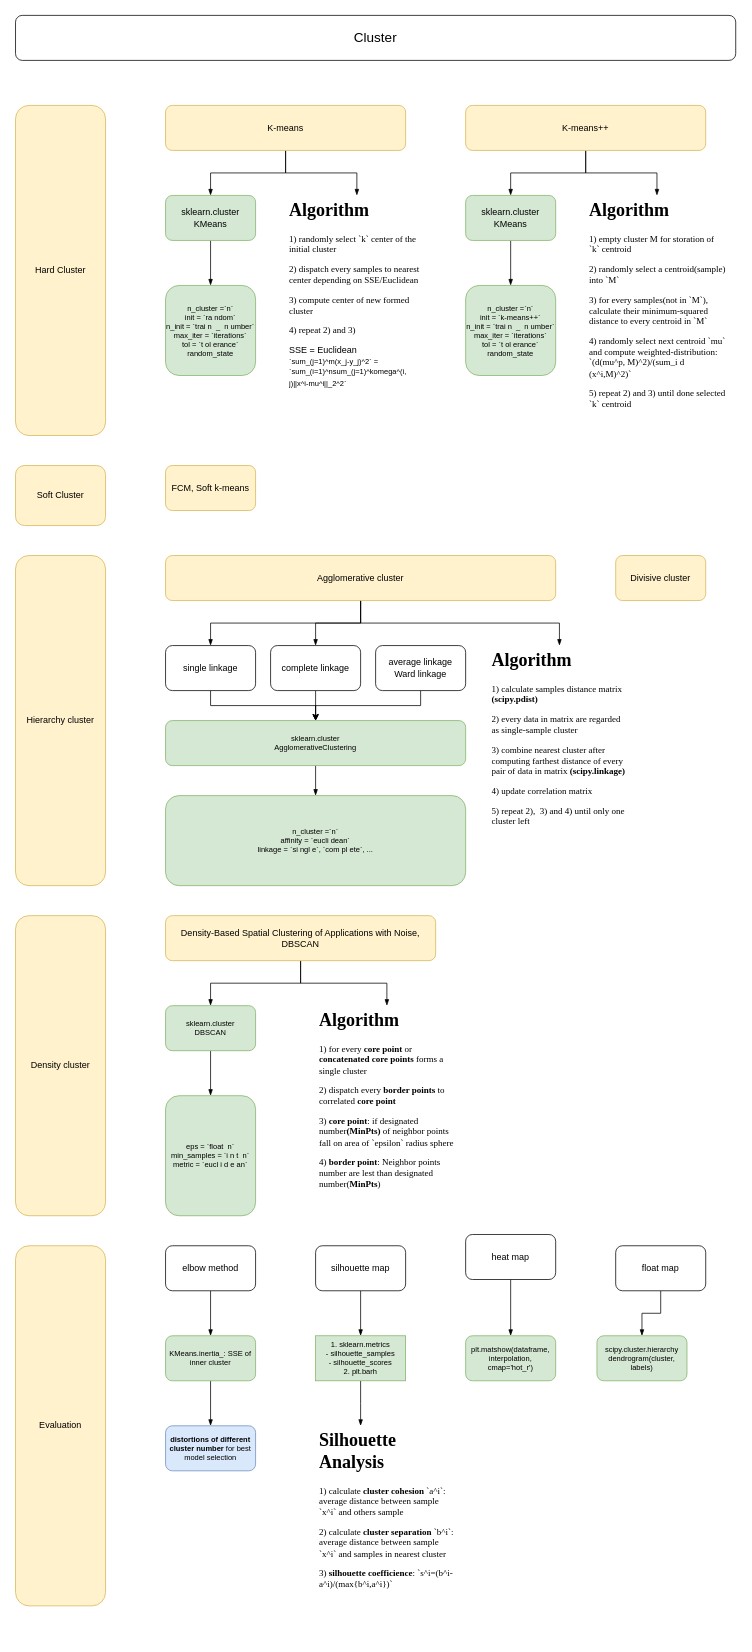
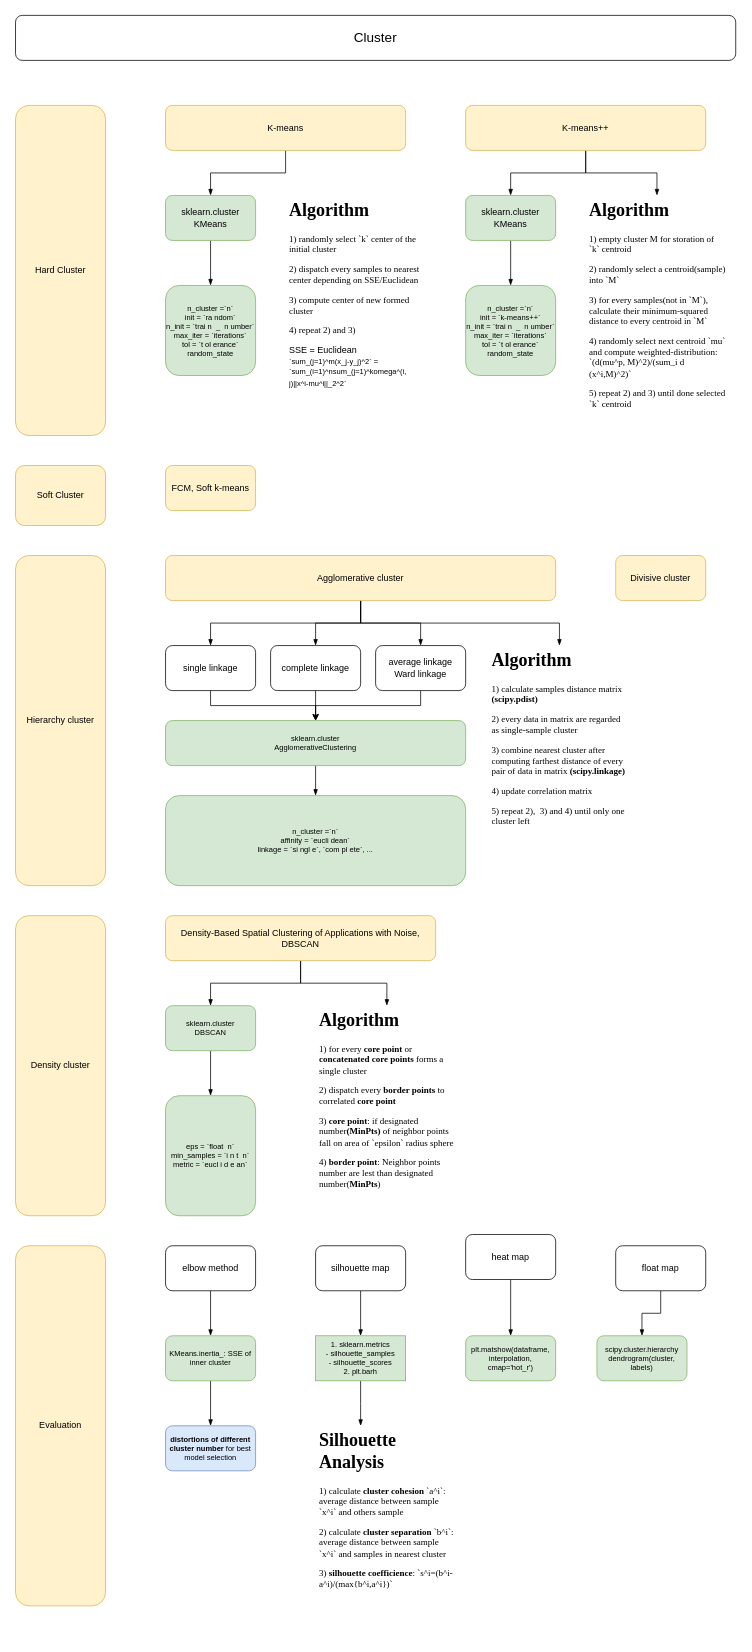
(356, 173) -> none
none -> (420, 631)
